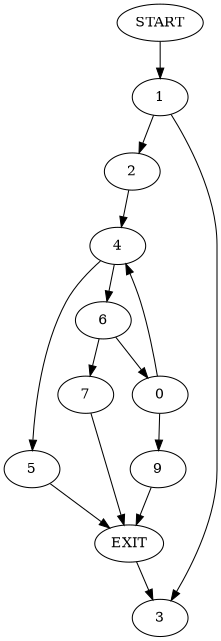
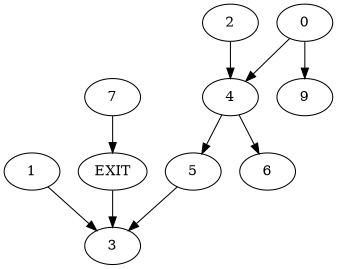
(160, 23) -> none
(148, 129) -> none
(96, 352) -> none
(129, 353) -> none
(146, 501) -> none
(76, 503) -> (157, 205)
